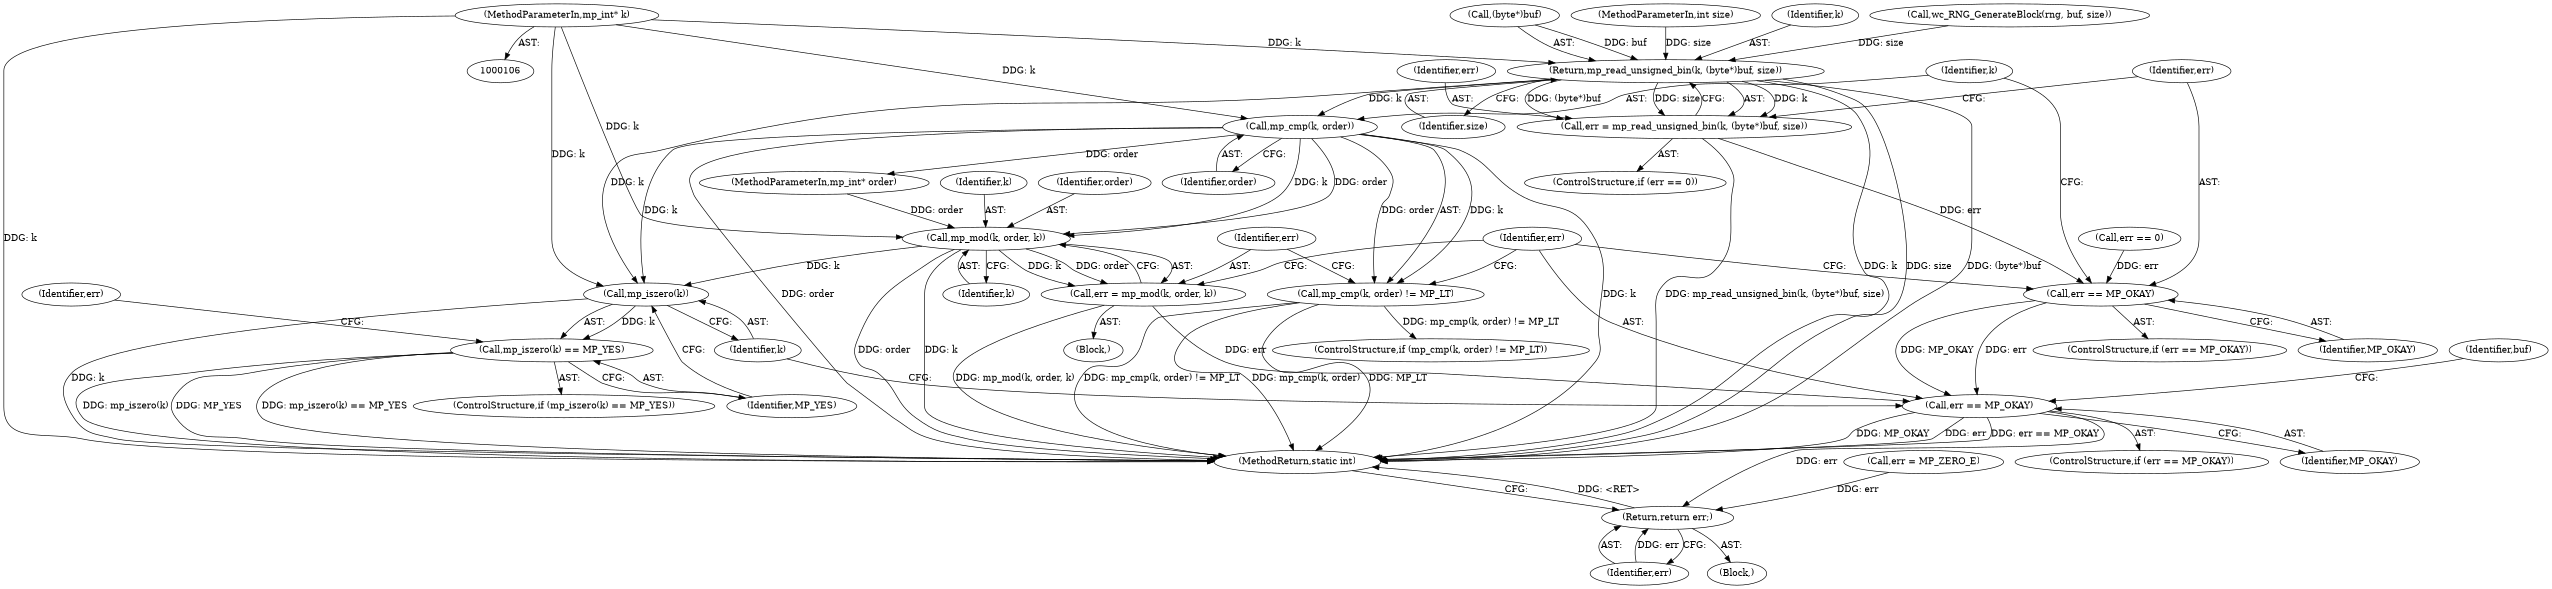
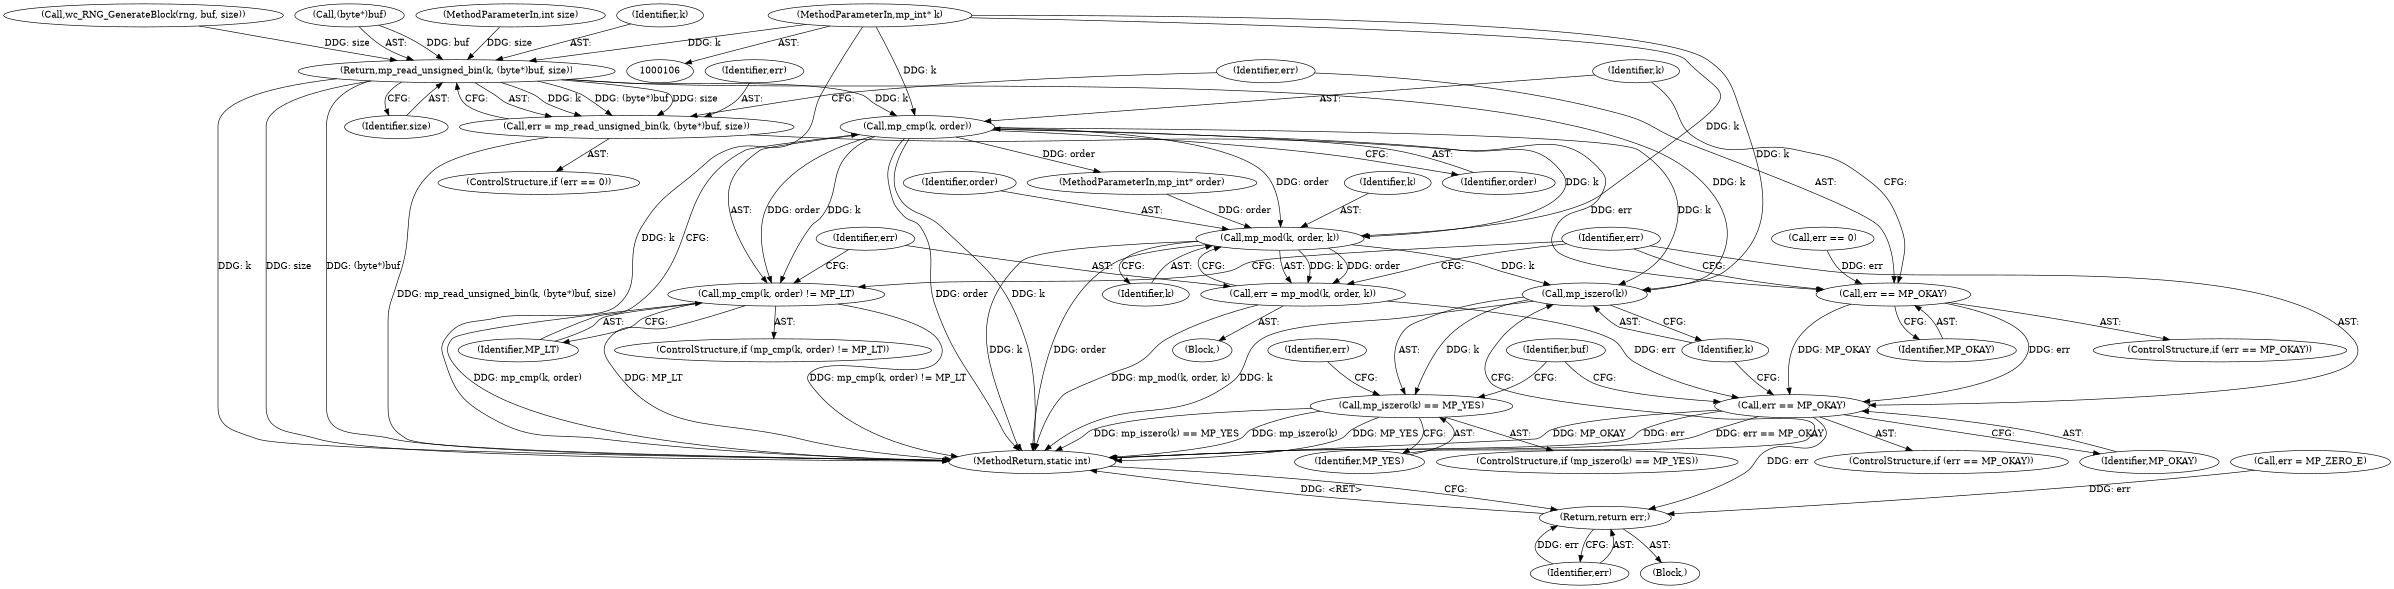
(1481, 322) -> (786, 322)
none -> (518, 350)
none -> (1518, 384)
